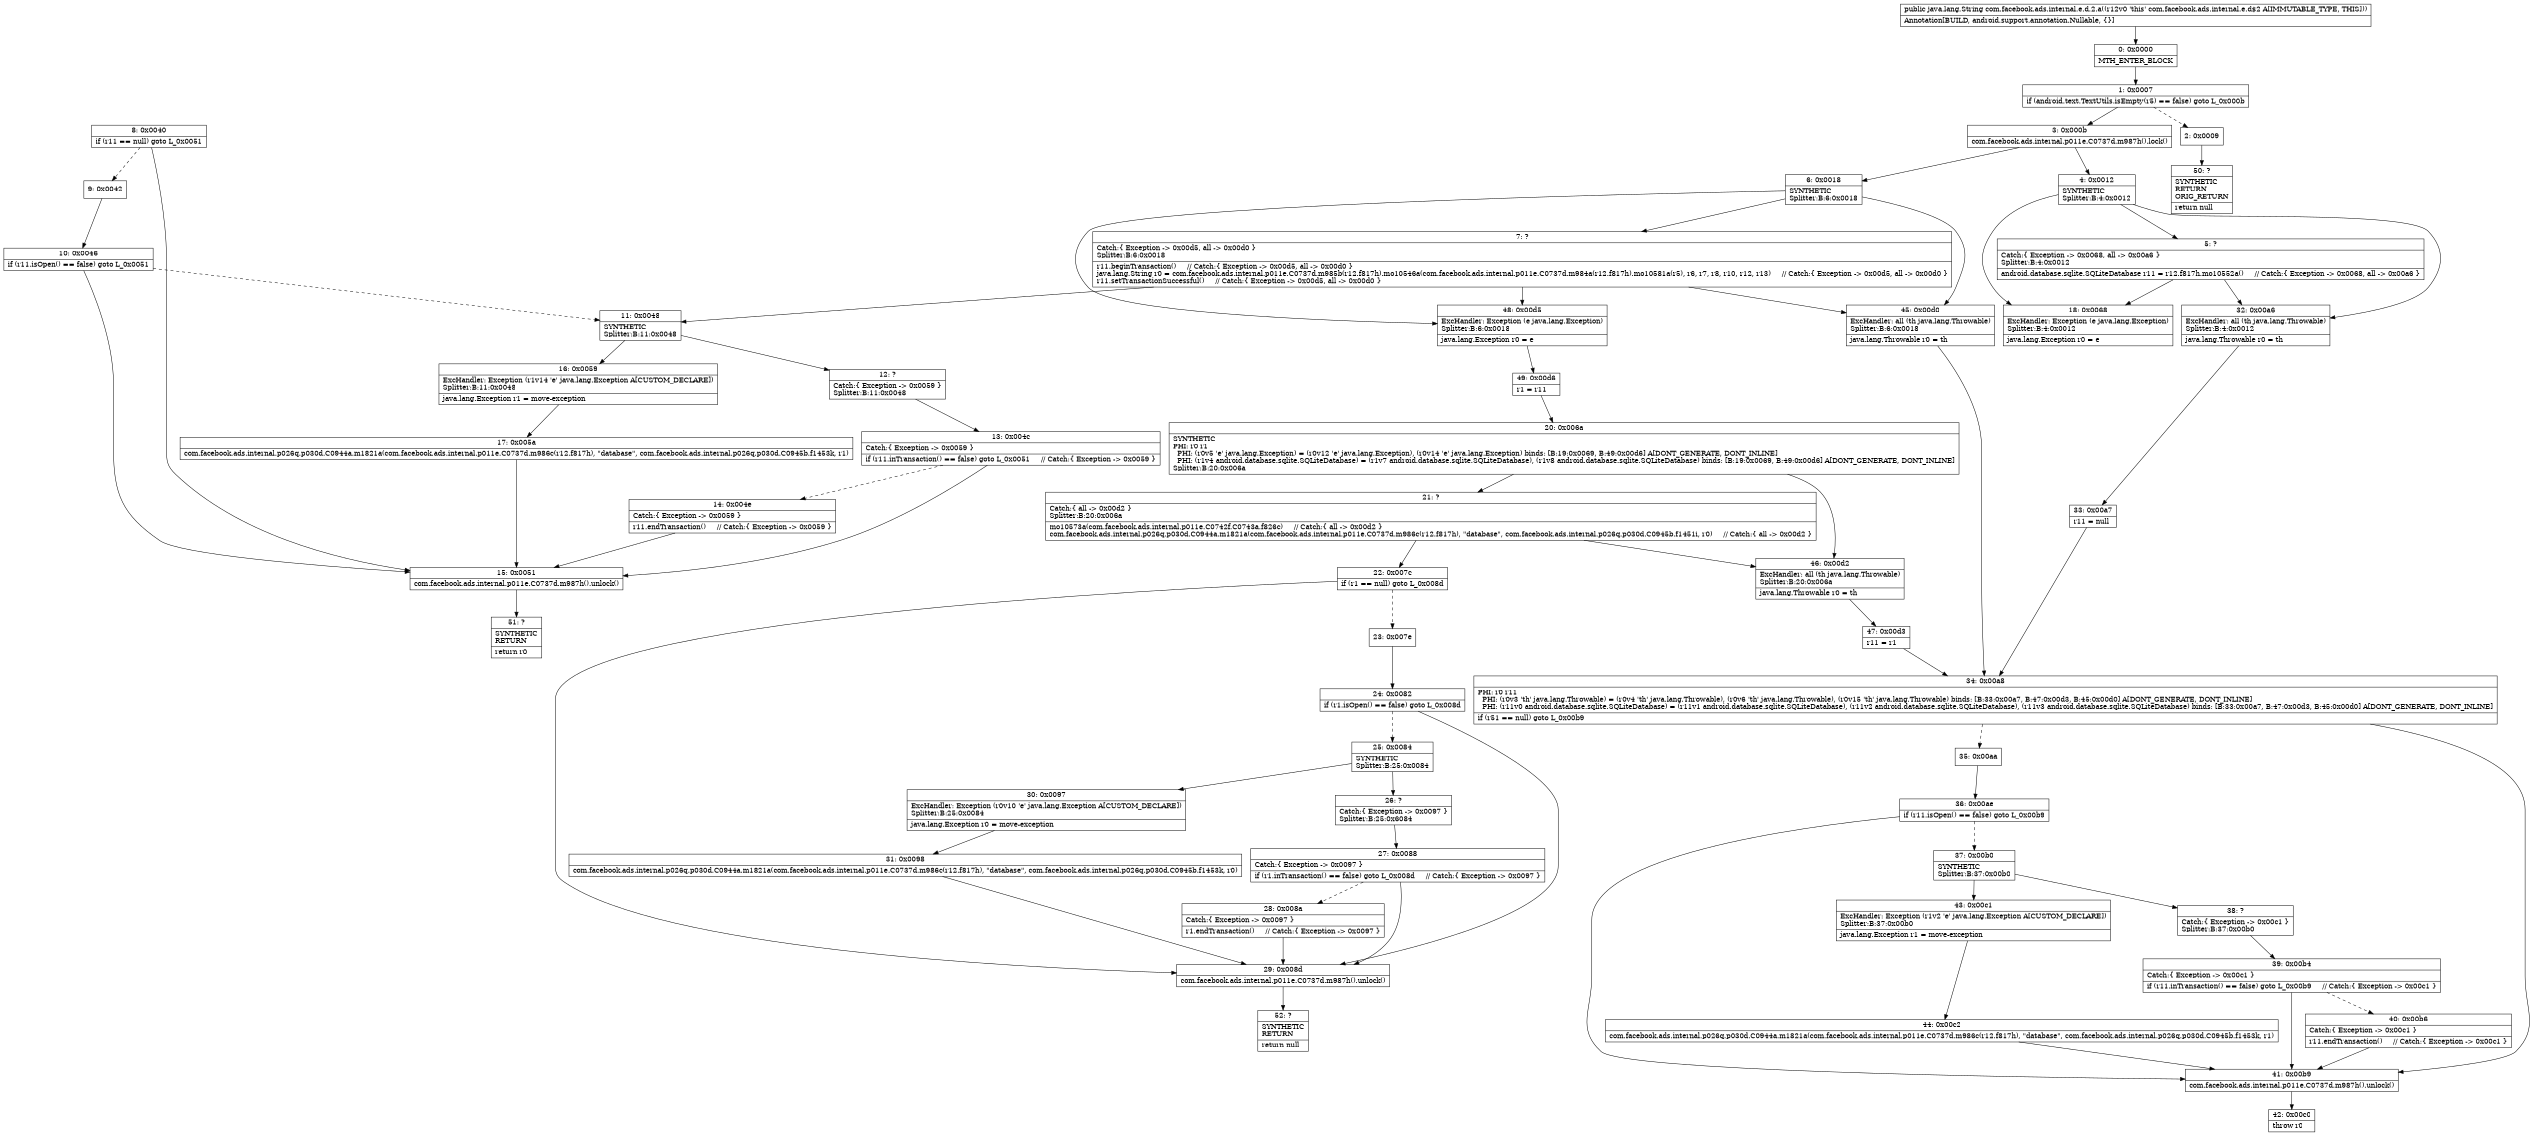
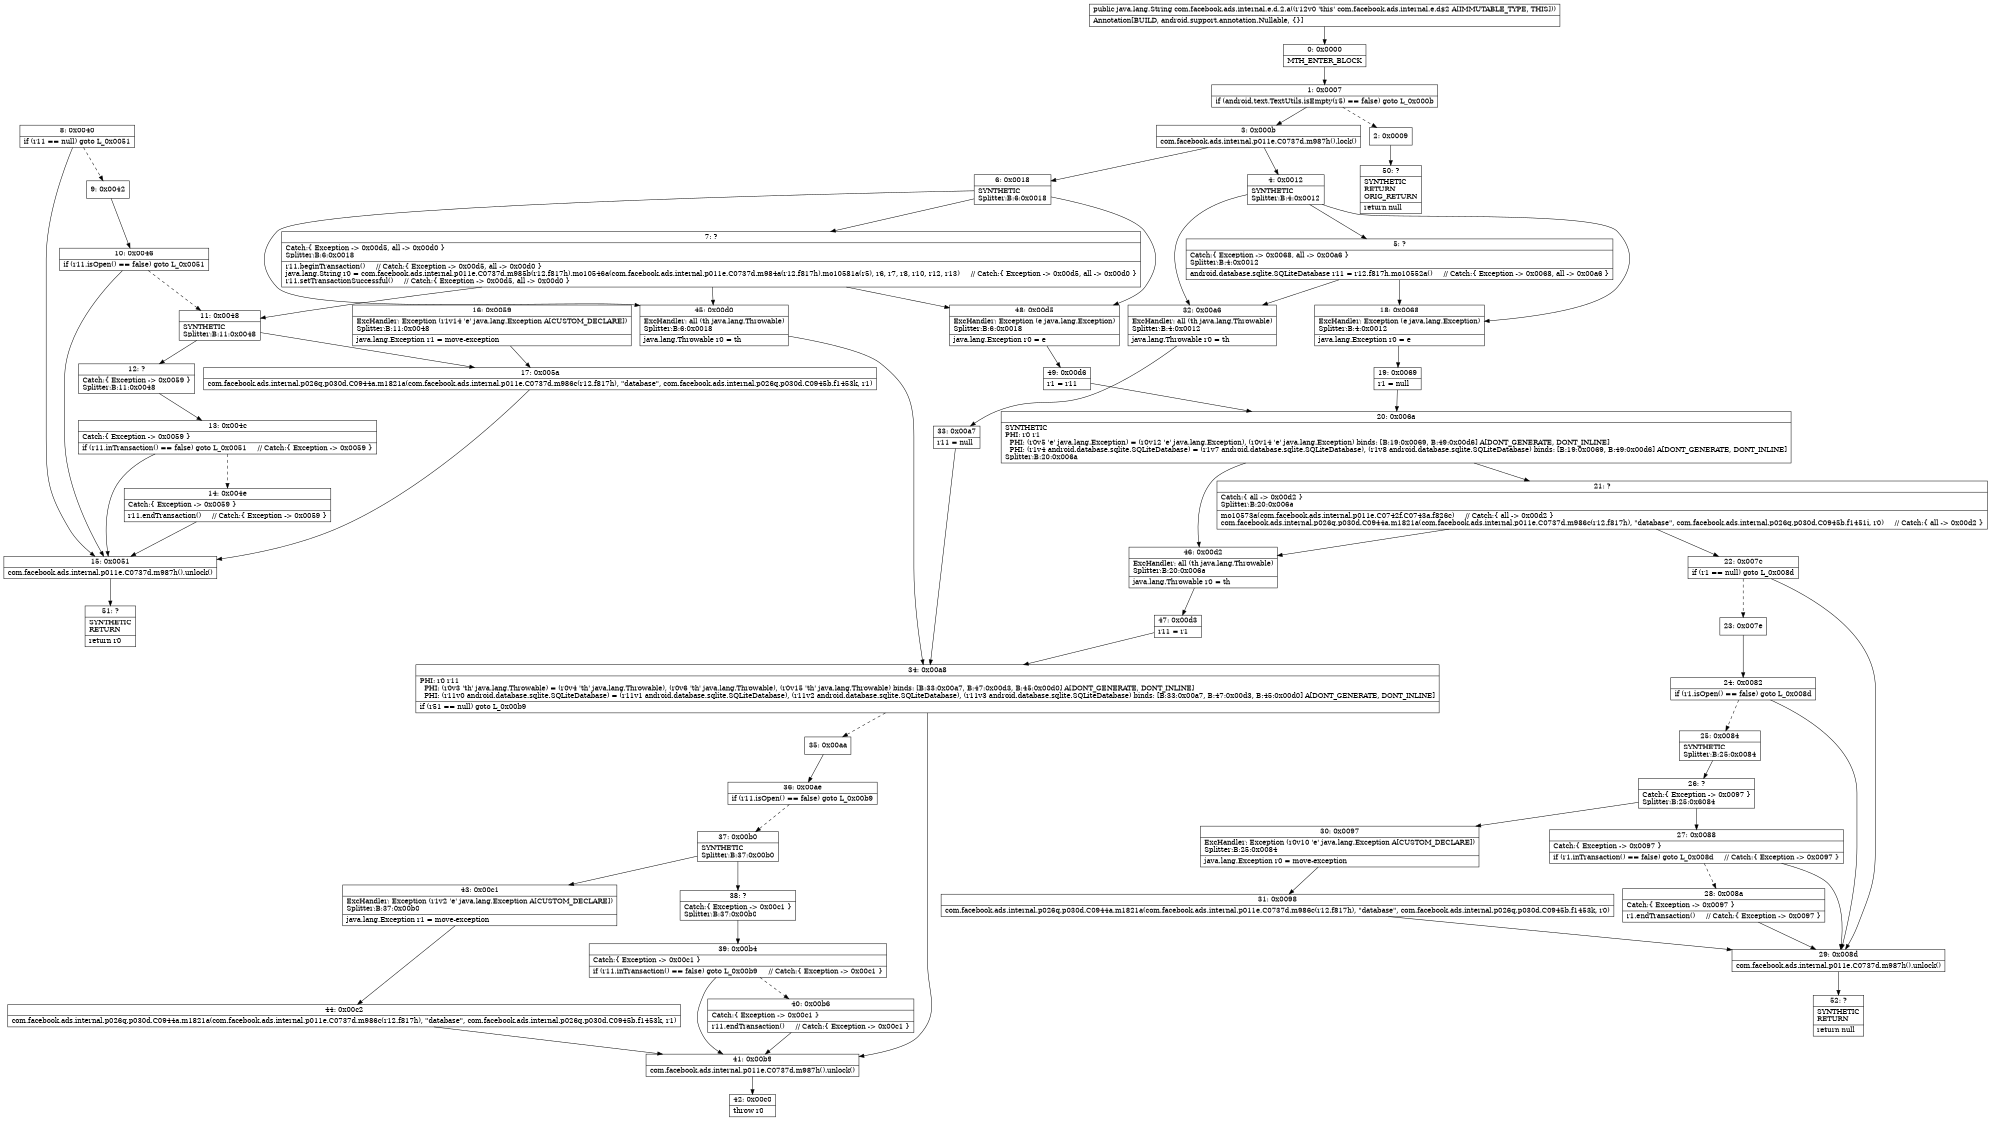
(614, 350) -> (365, 350)
none -> (1398, 379)
(1268, 776) -> (1560, 814)
(1653, 1061) -> none
